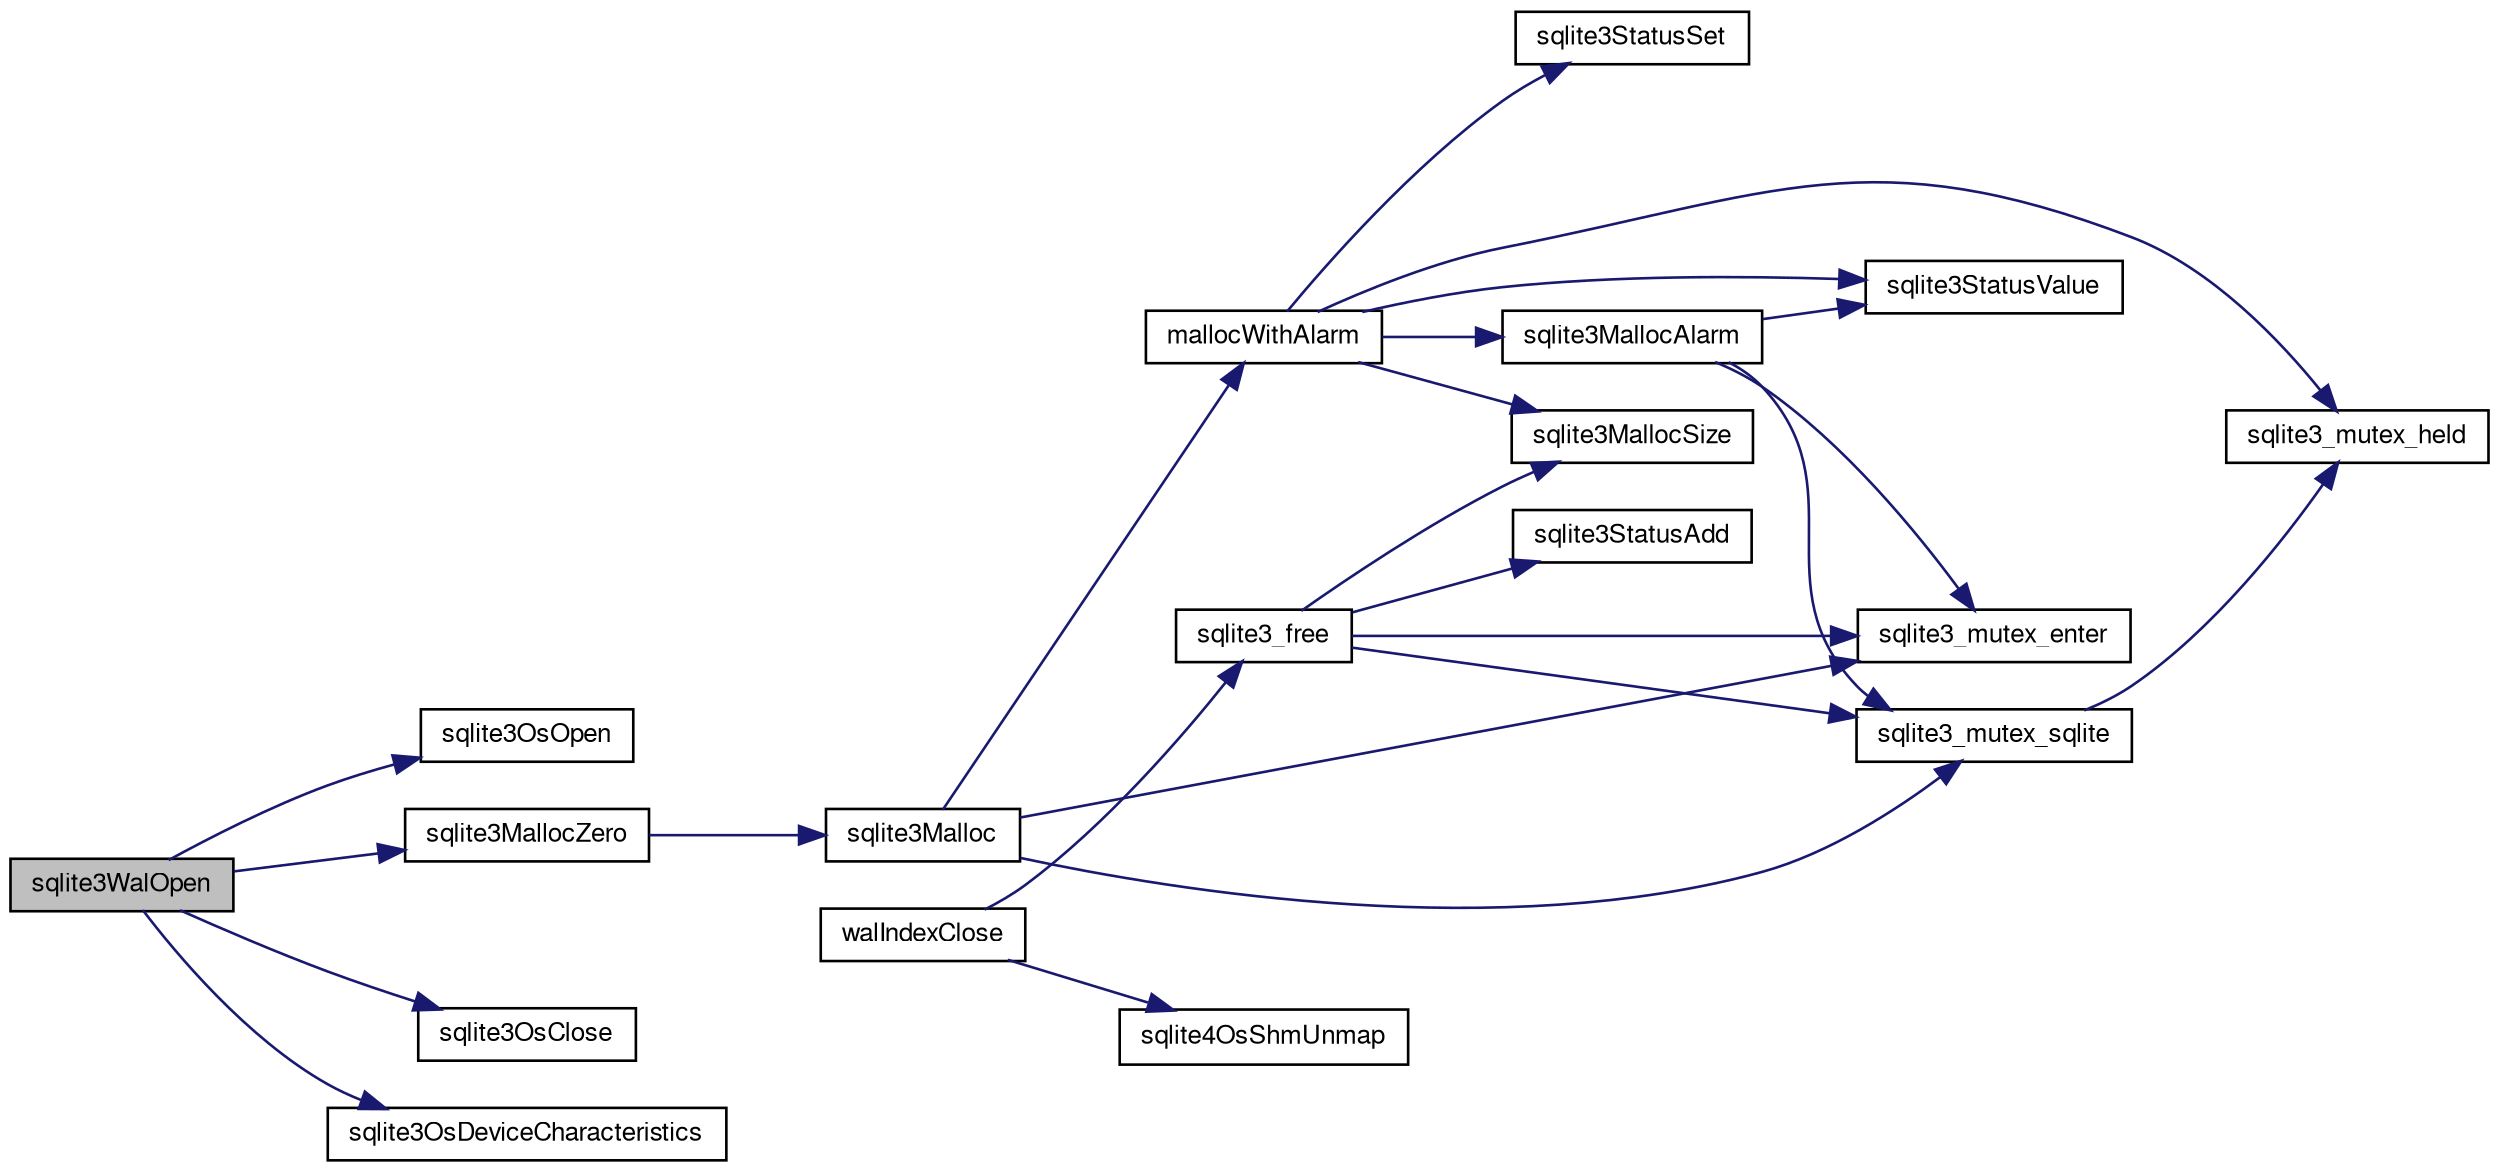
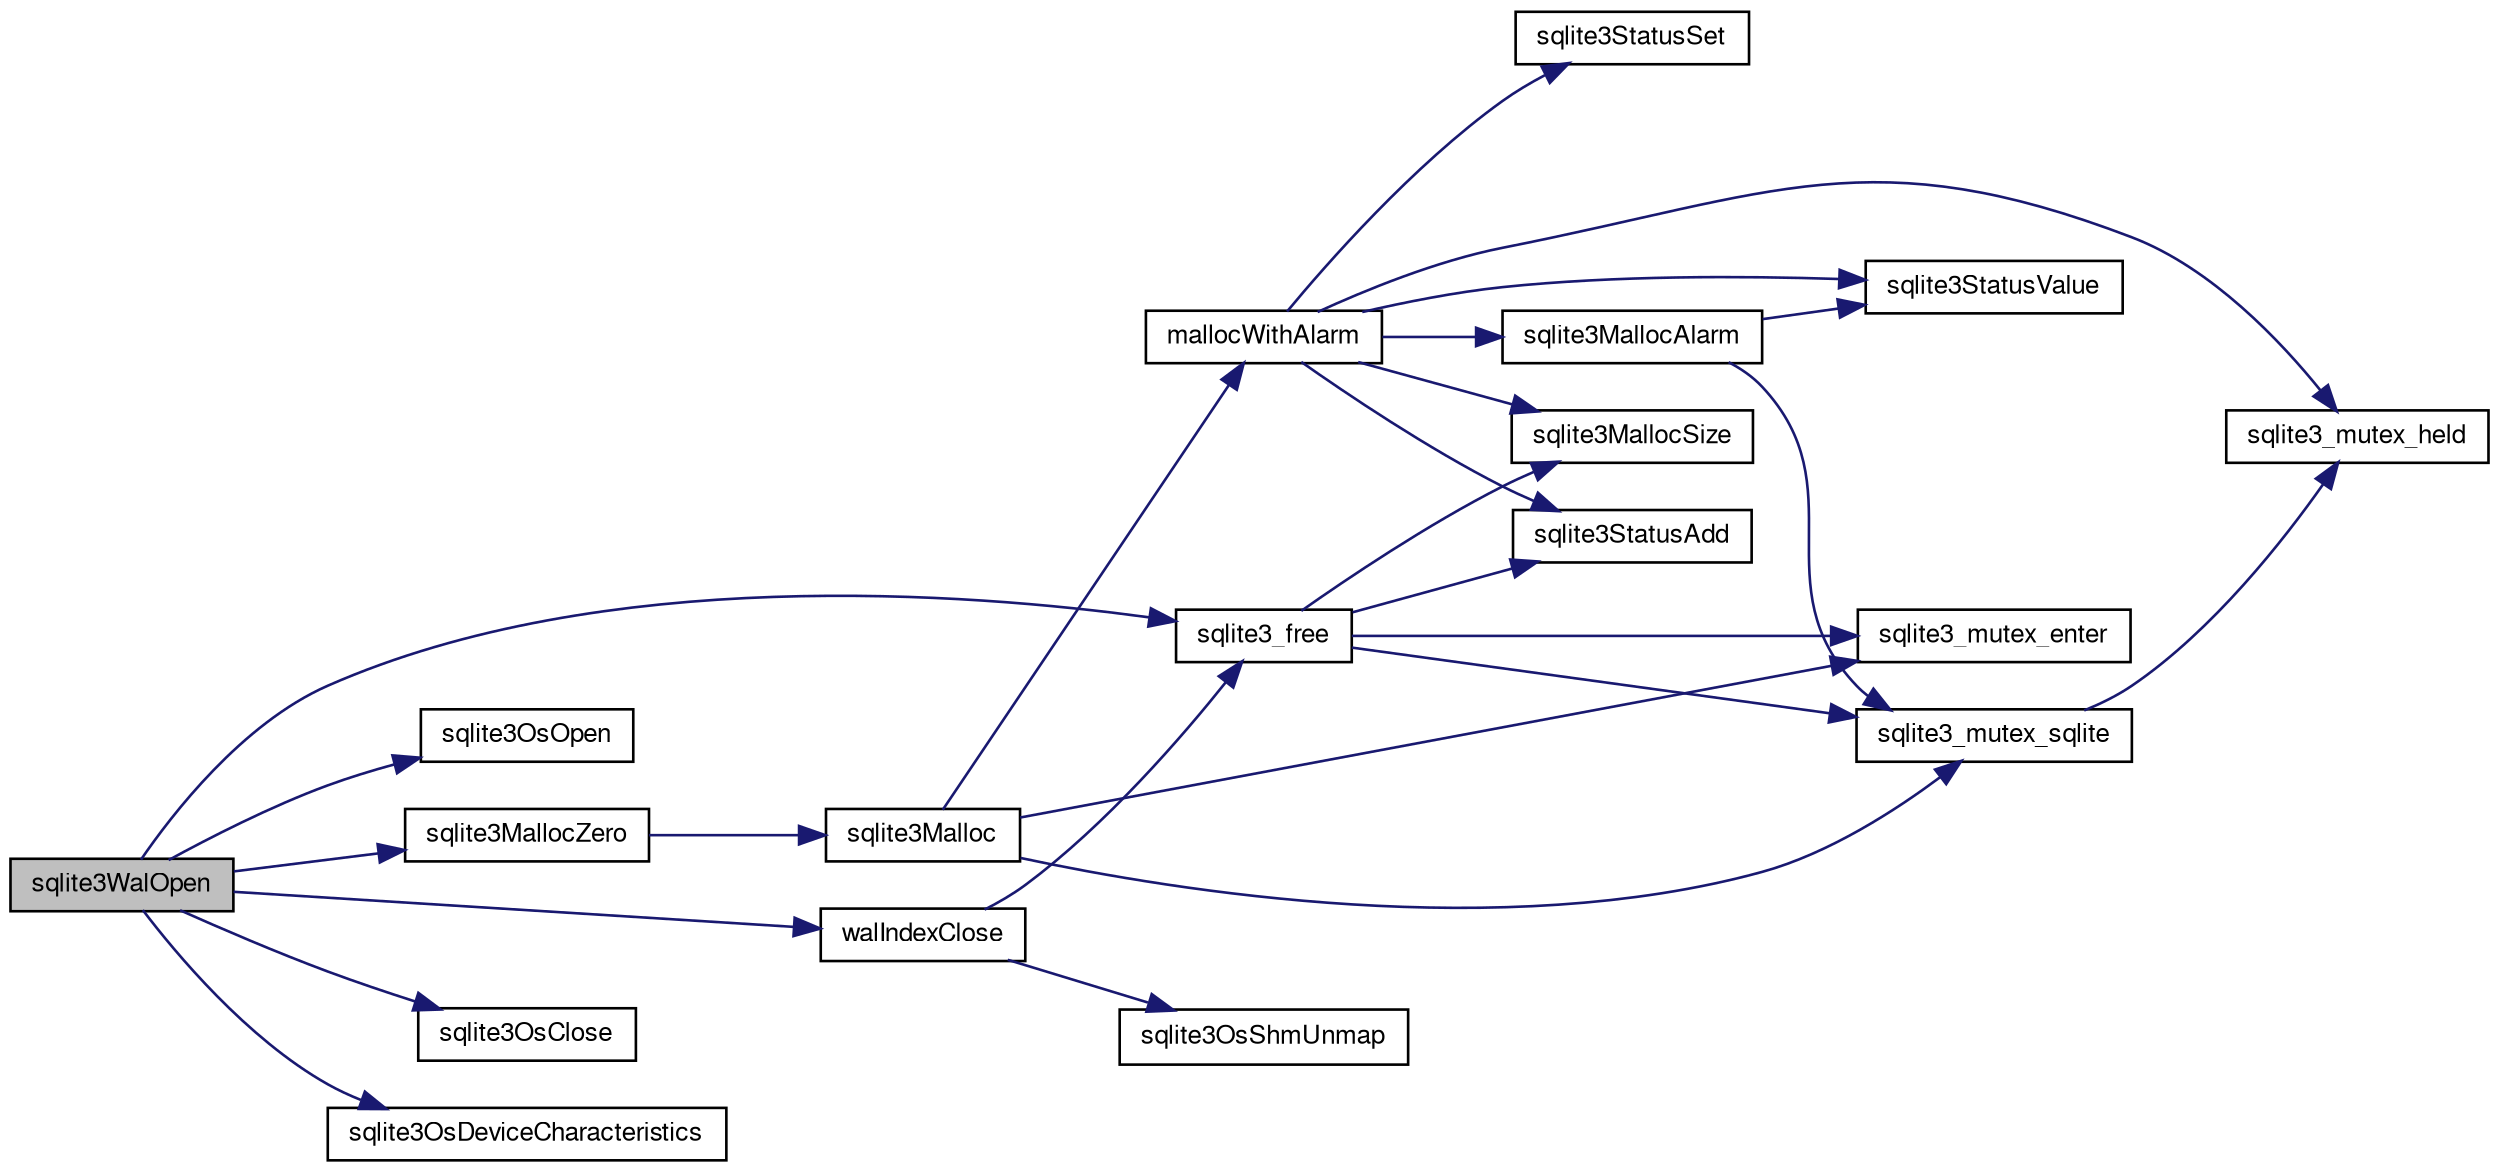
none -> (1415, 437)
(1850, 461) -> none
none -> (605, 612)
none -> (514, 909)
(1264, 1037) -> (1264, 1037)
